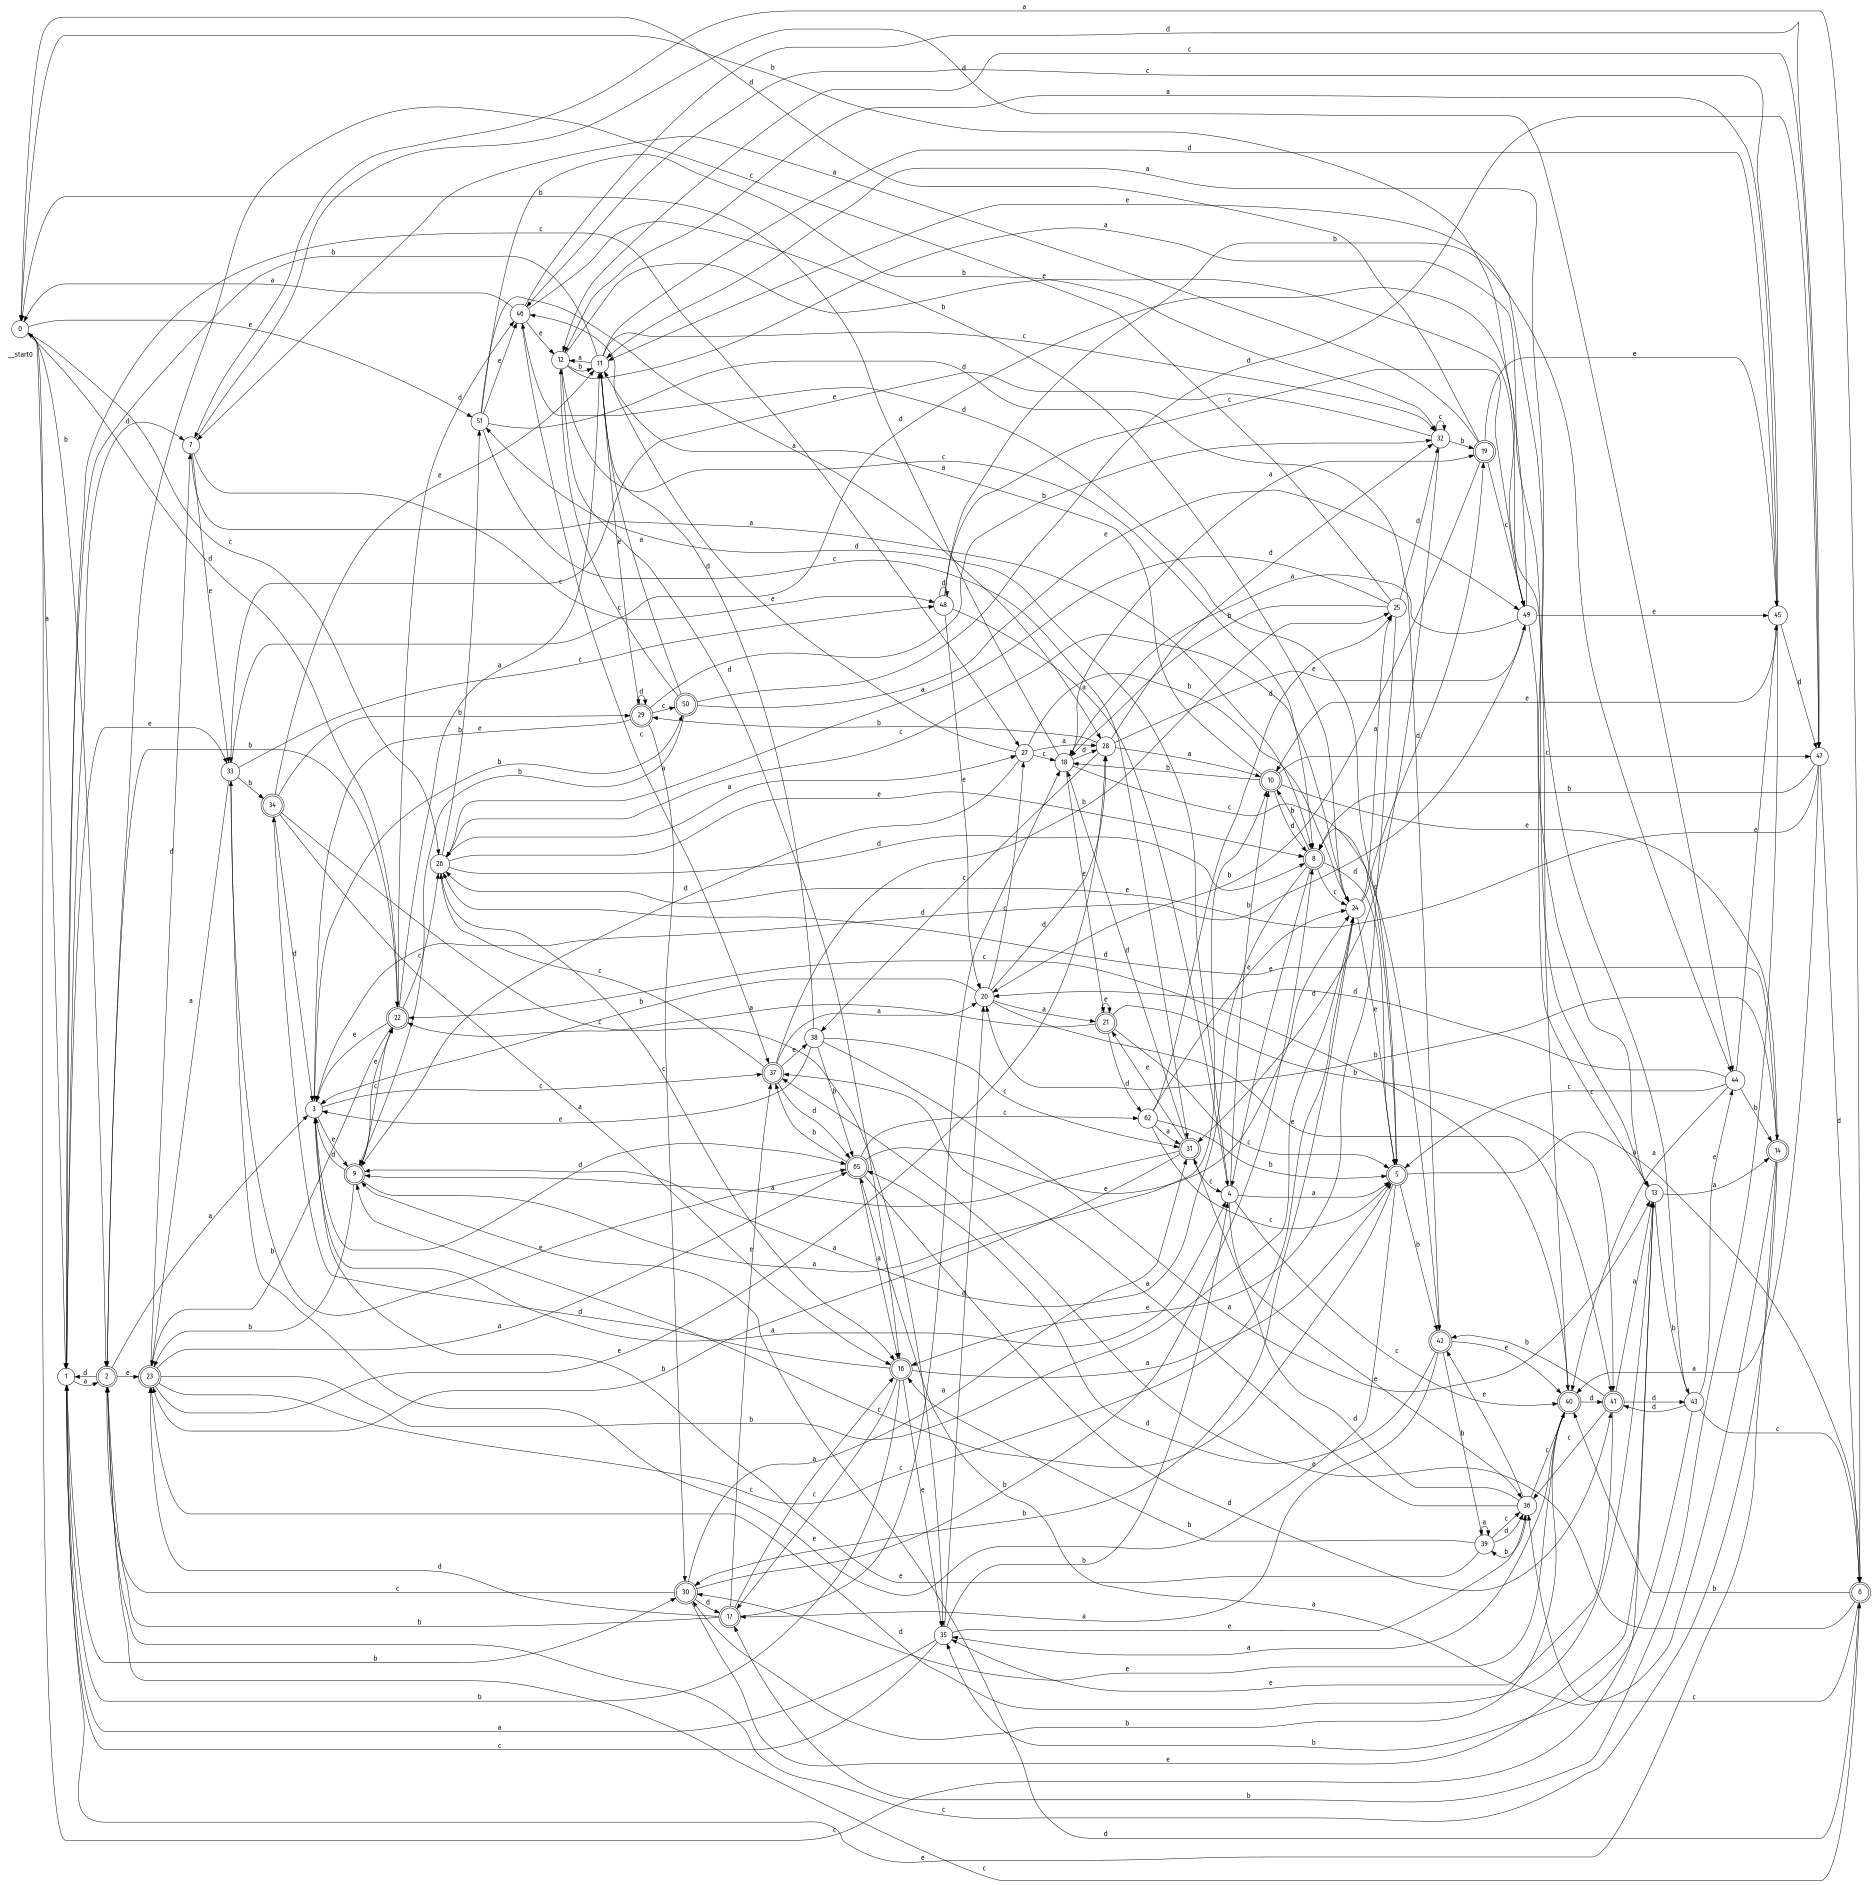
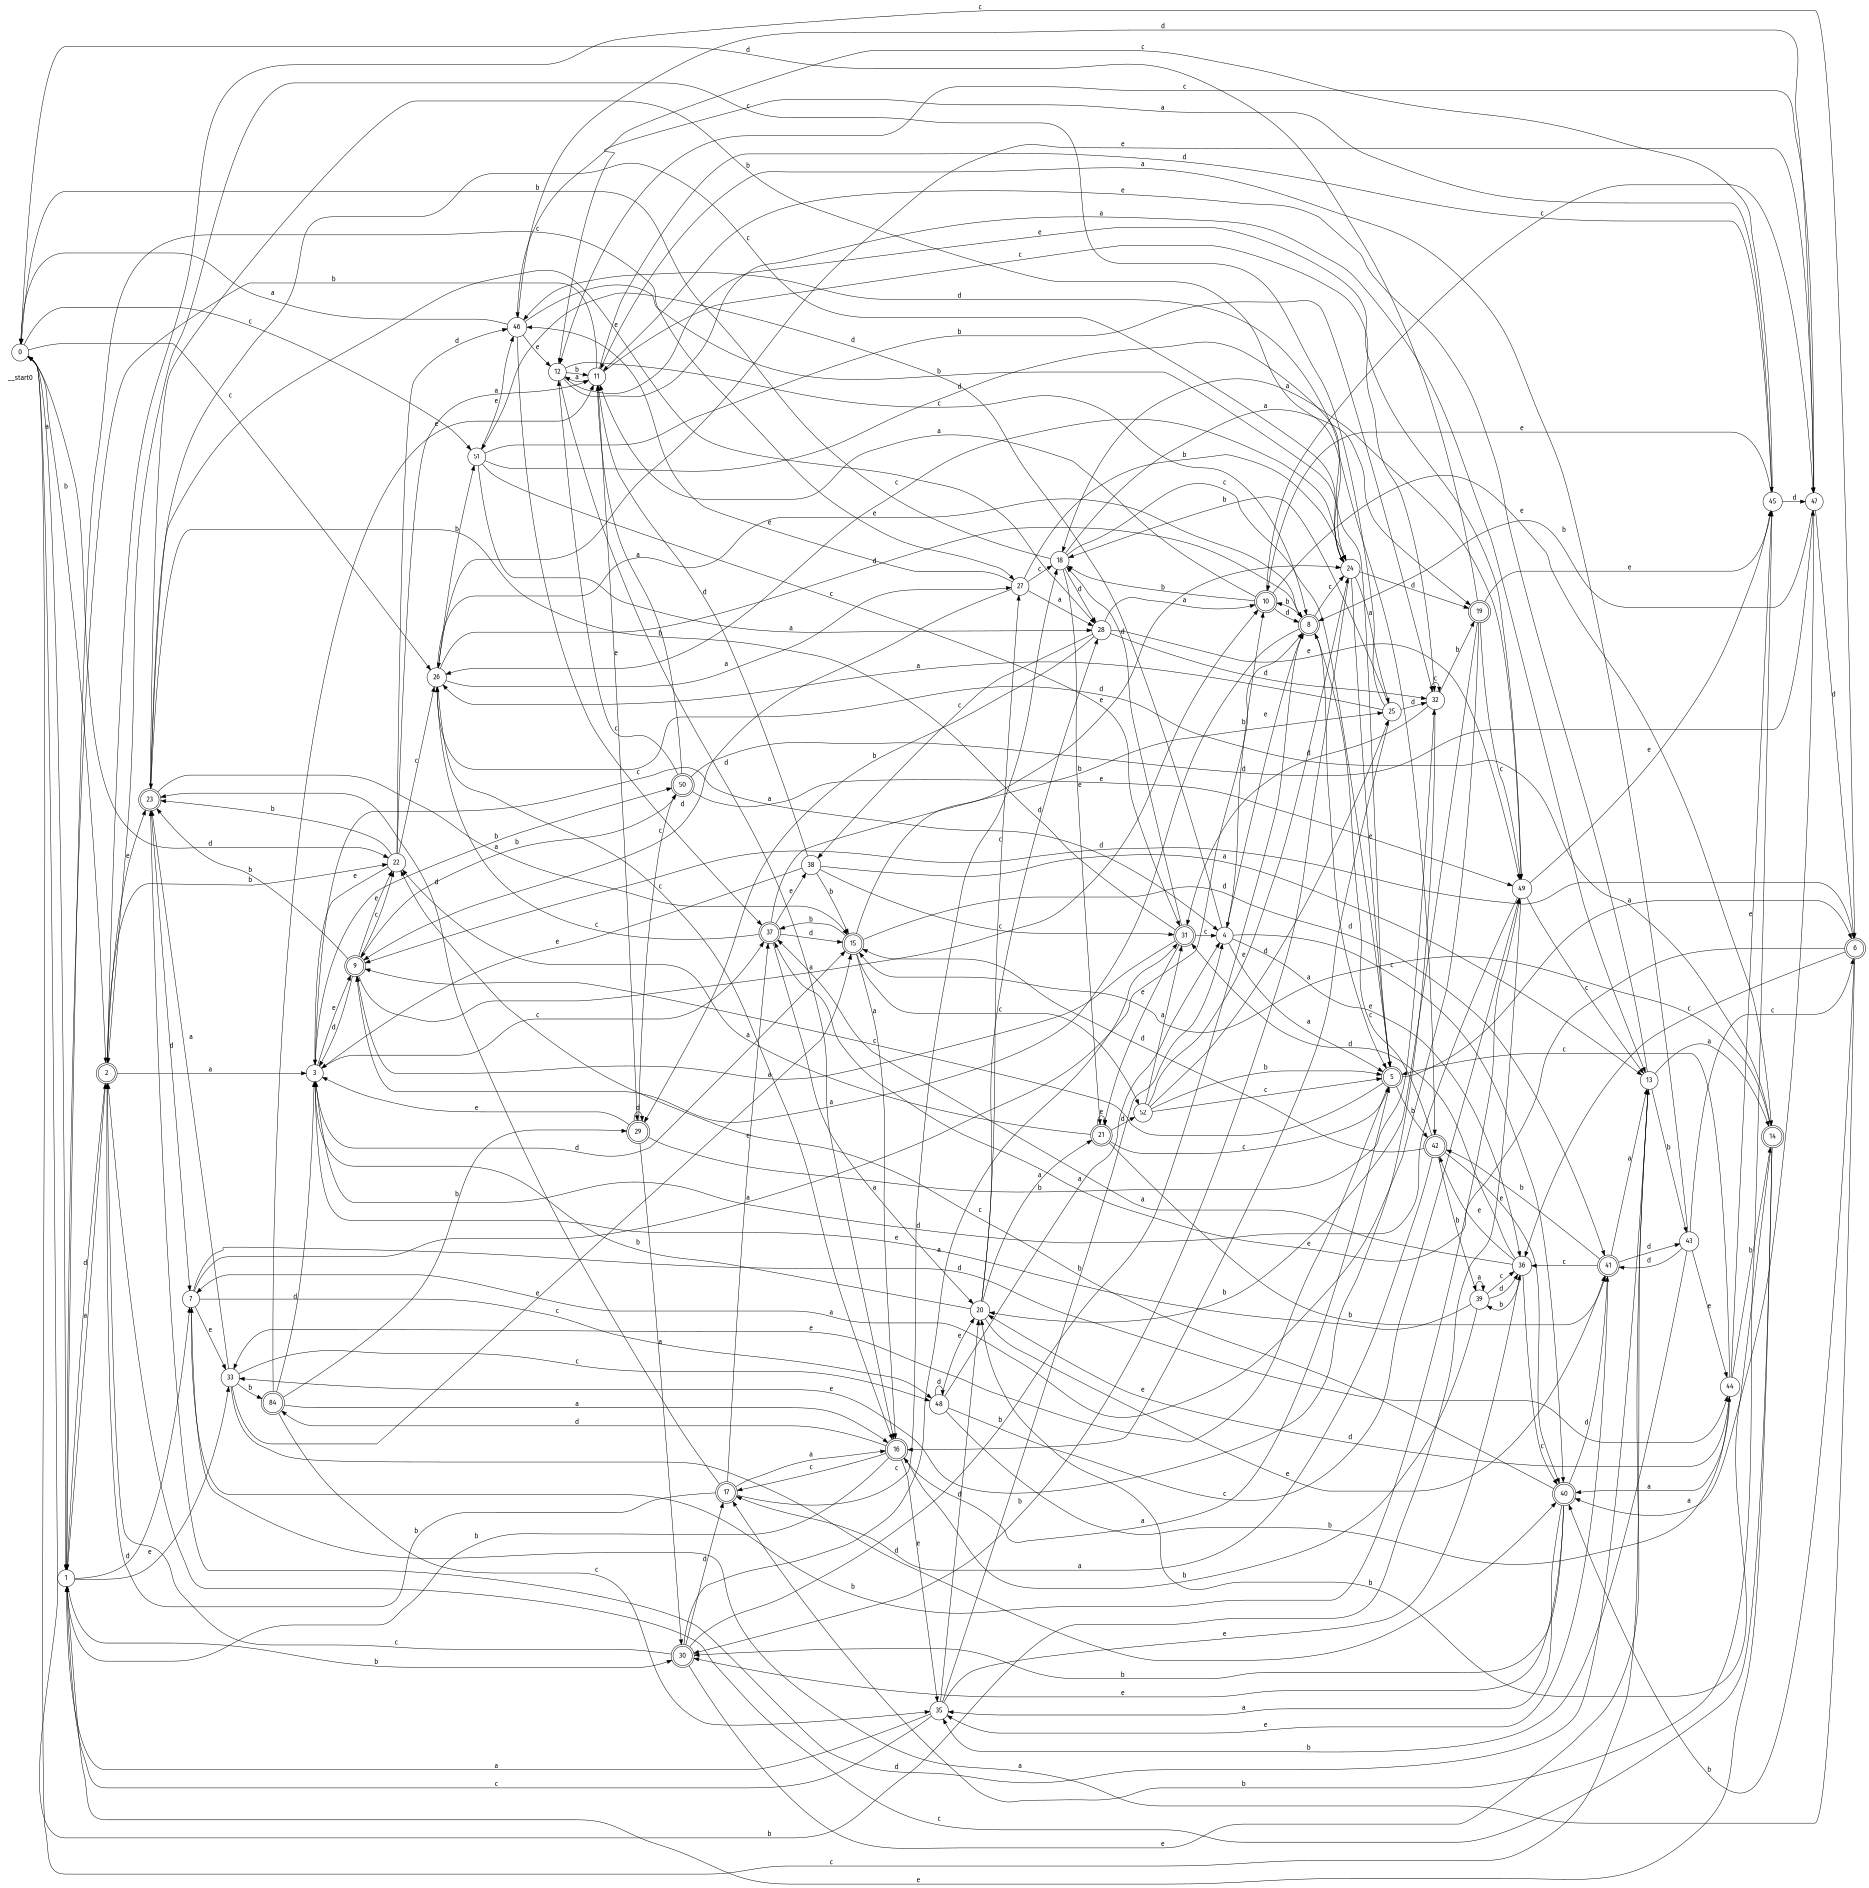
(250, 325) -> (250, 322)
(273, 806) -> (273, 1403)
(398, 1018) -> (396, 863)
(1148, 1119) -> (1143, 1113)
(857, 1167) -> (853, 944)
none -> (1033, 1608)
